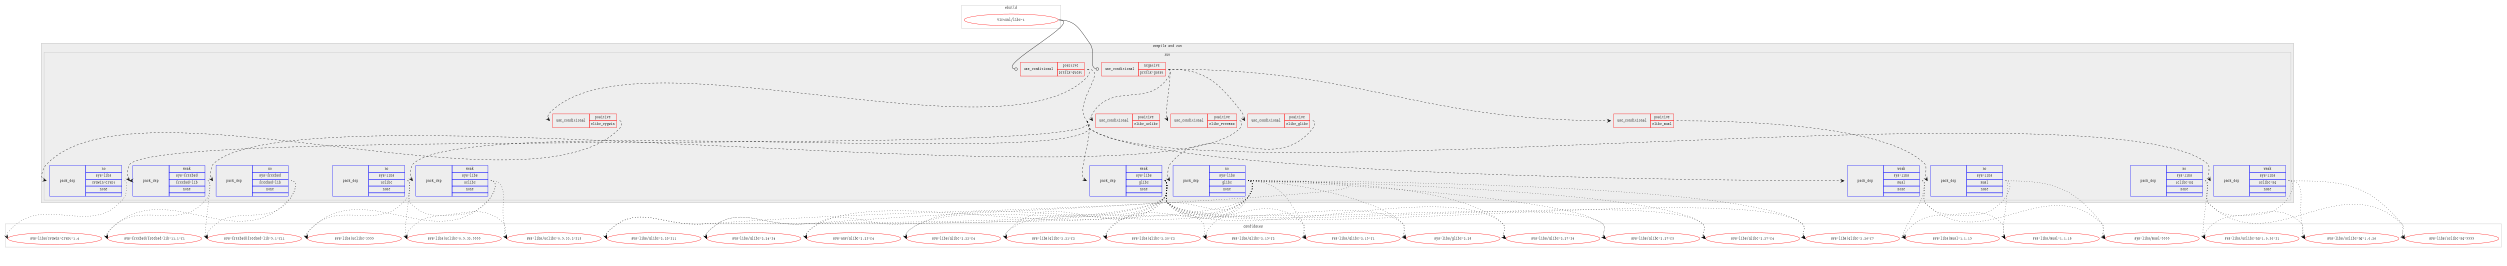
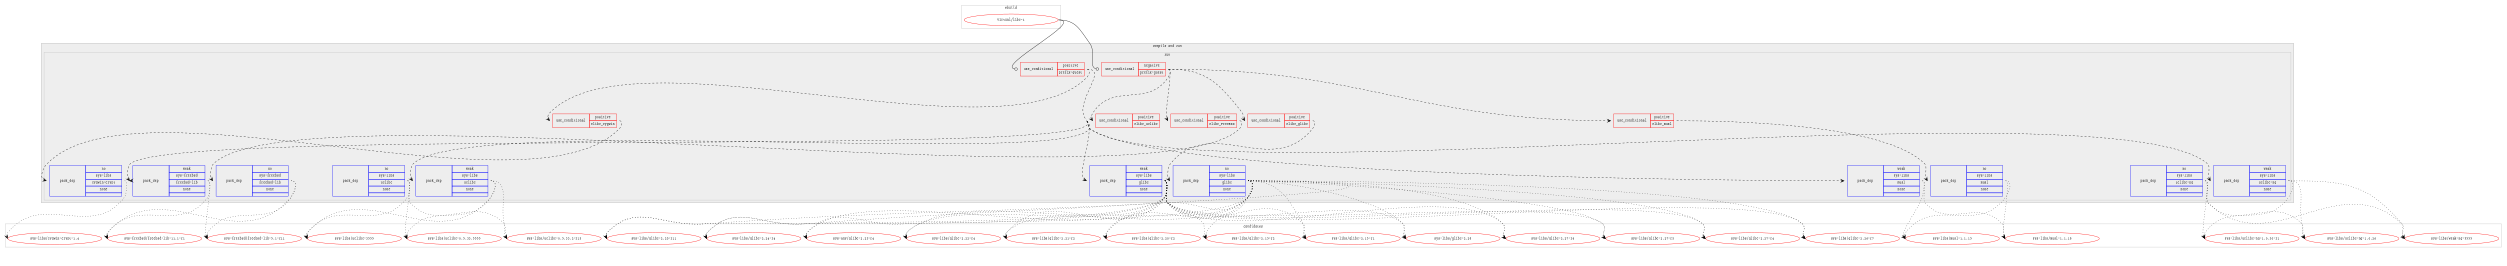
(2152, 239) -> none
(2452, 239) -> (2452, 239)
